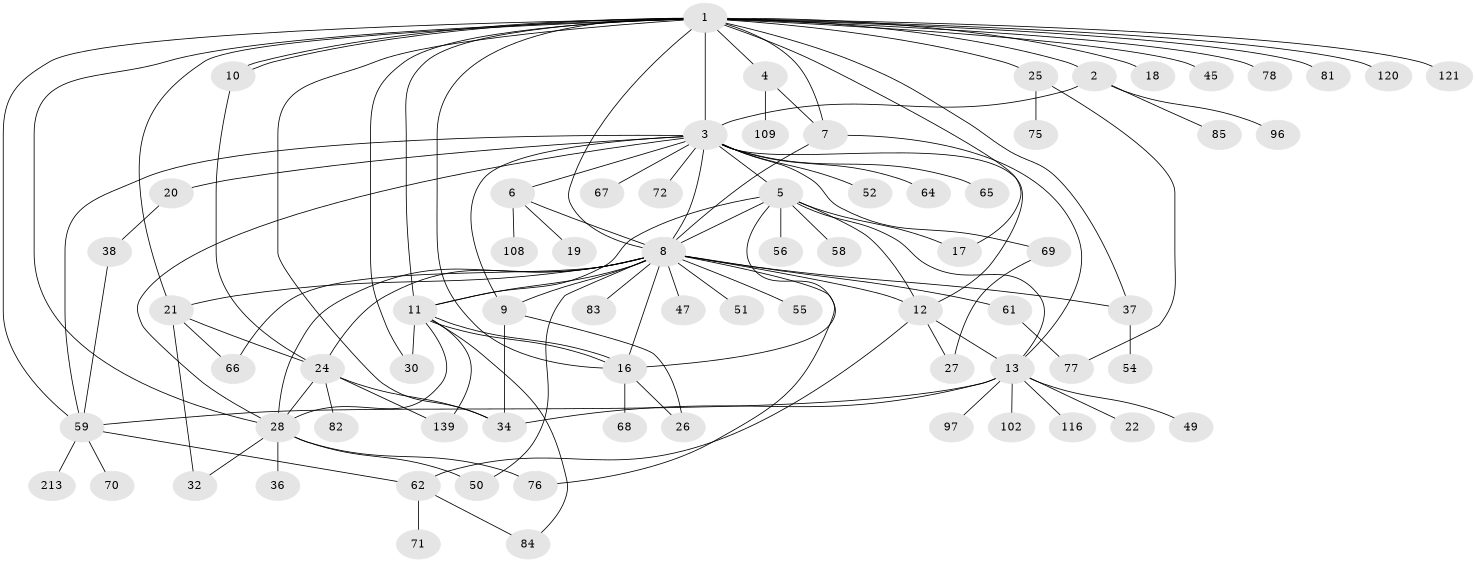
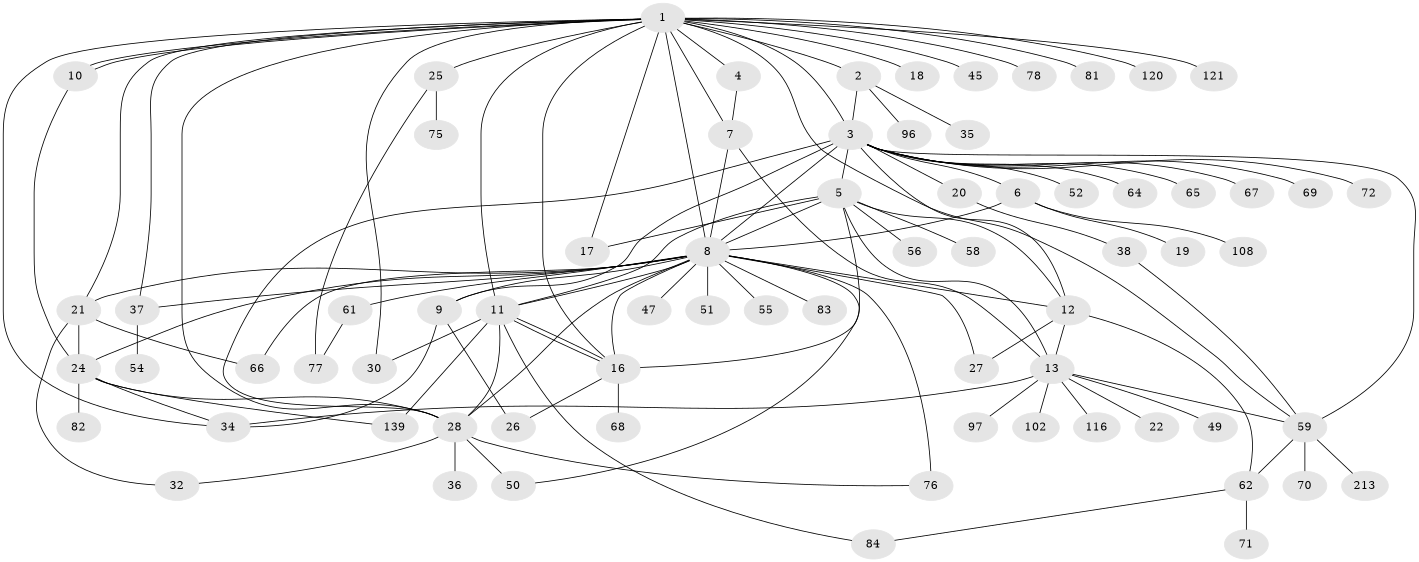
(765, 135) -> none
(1220, 135) -> (968, 135)
(980, 297) -> (932, 293)
